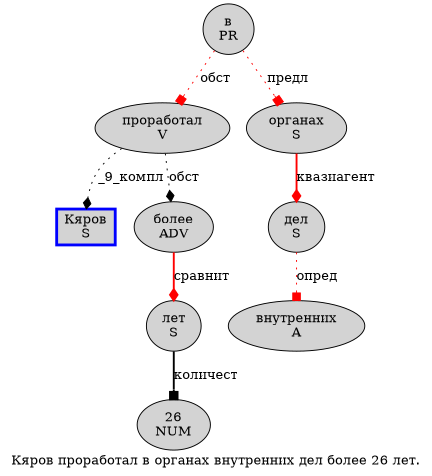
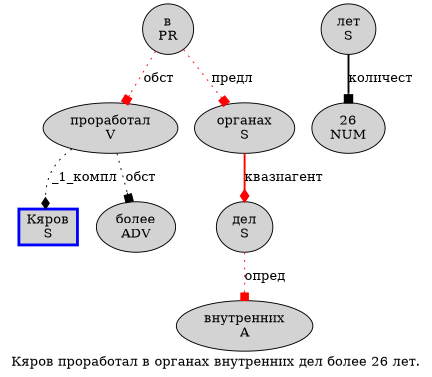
(167, 172) -> (122, 173)
(131, 178) -> (85, 178)
(174, 271) -> none
